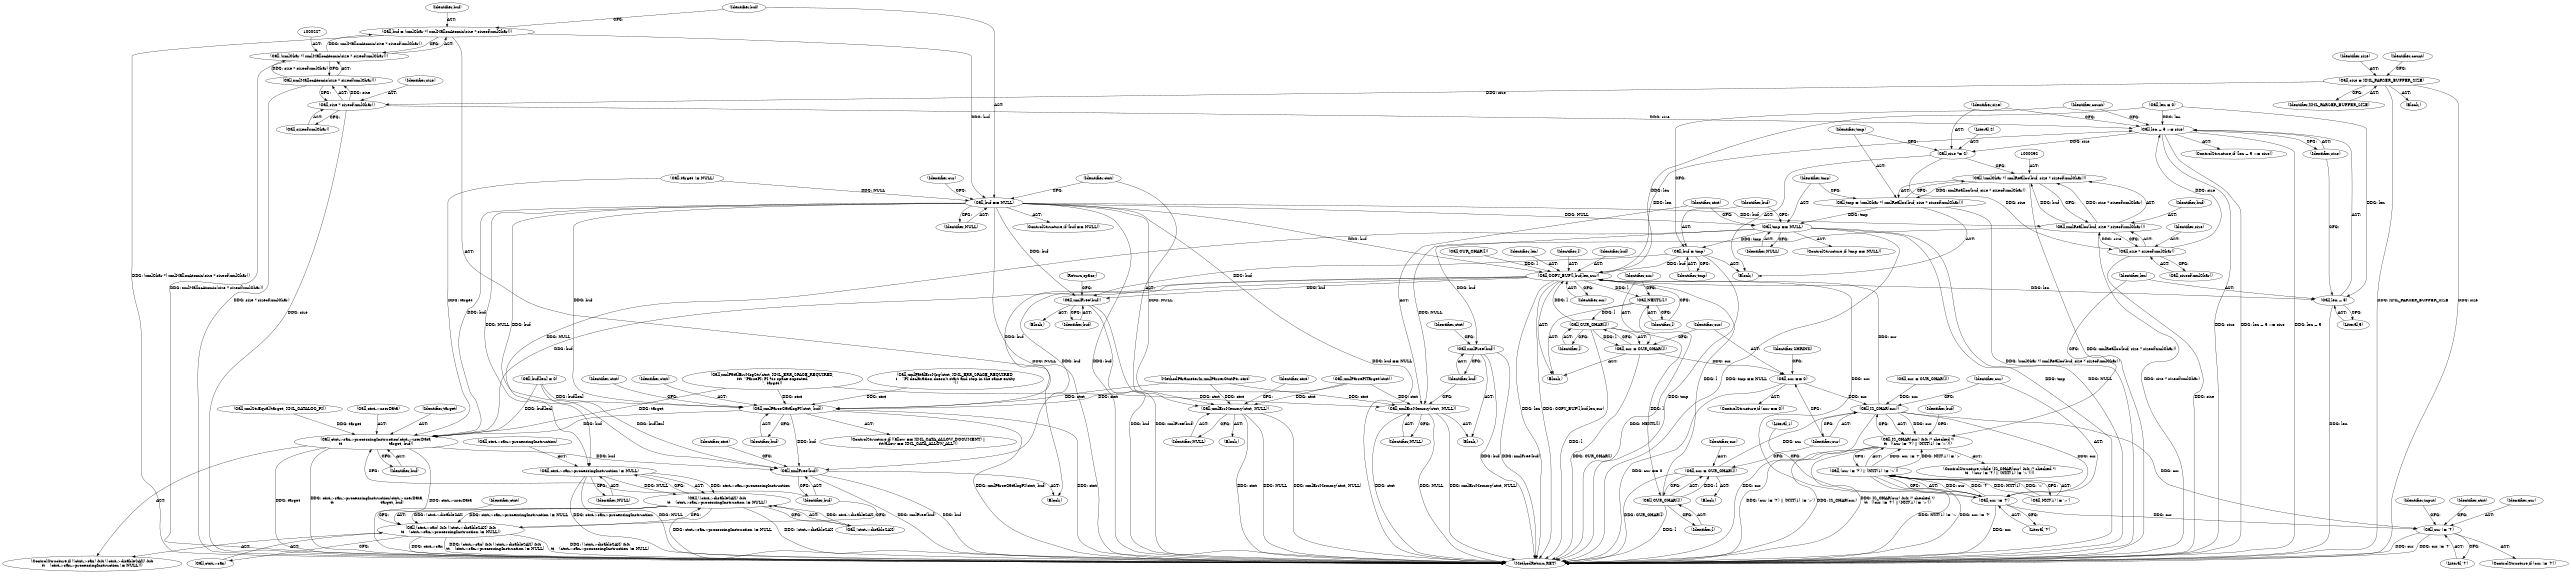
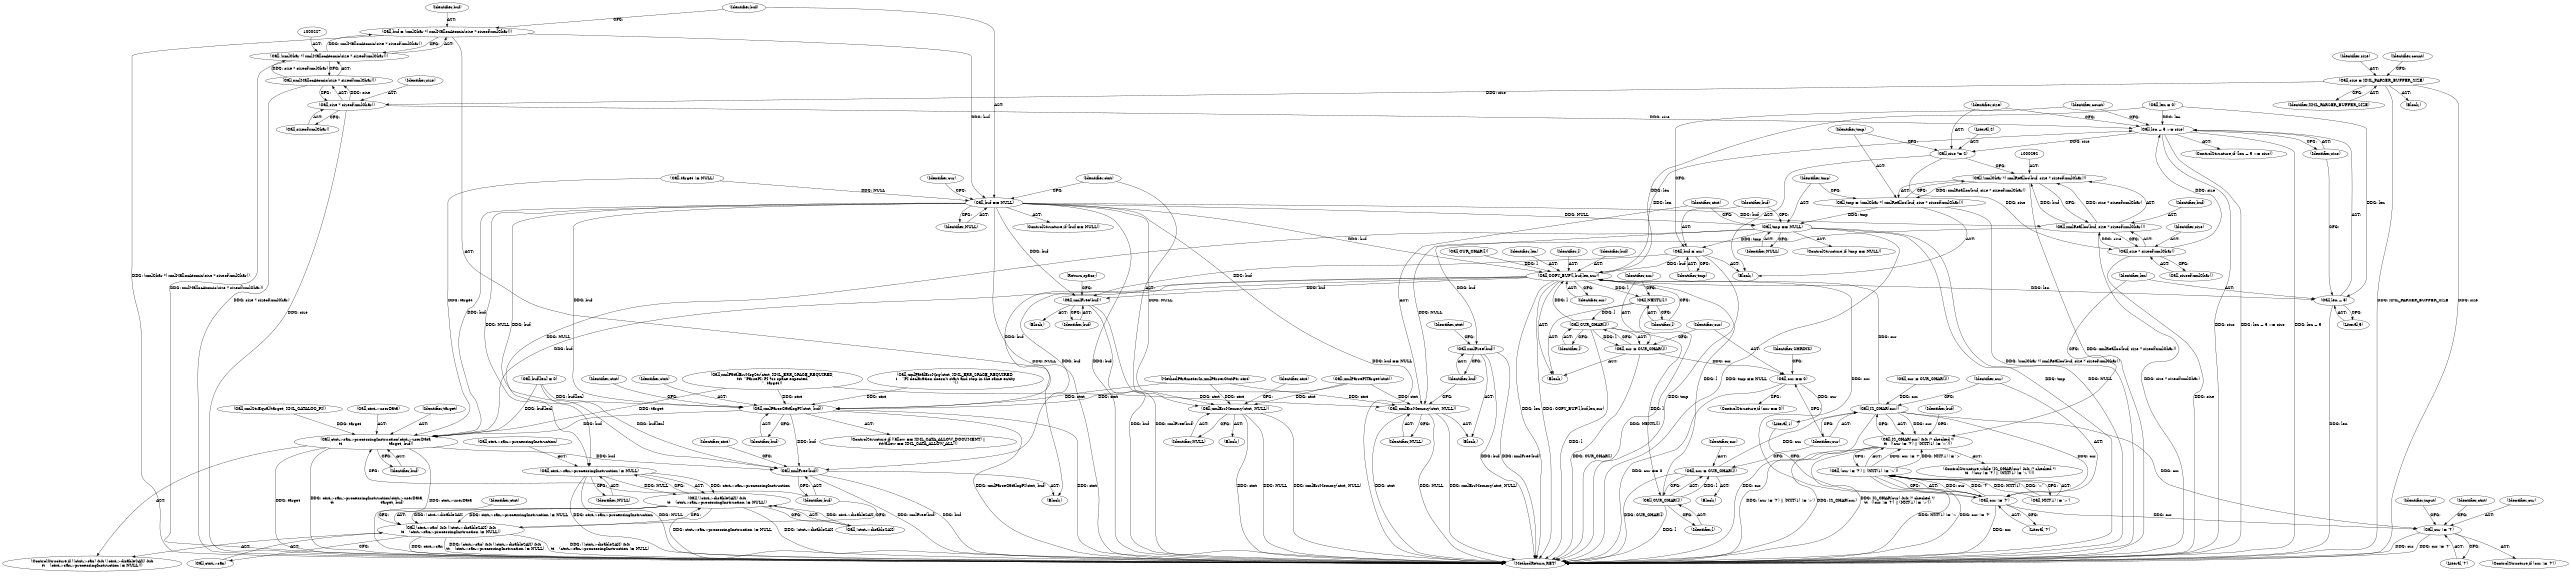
(1689, 252) -> (1689, 252)
(1834, 394) -> (1822, 405)
(1776, 397) -> (1776, 397)
